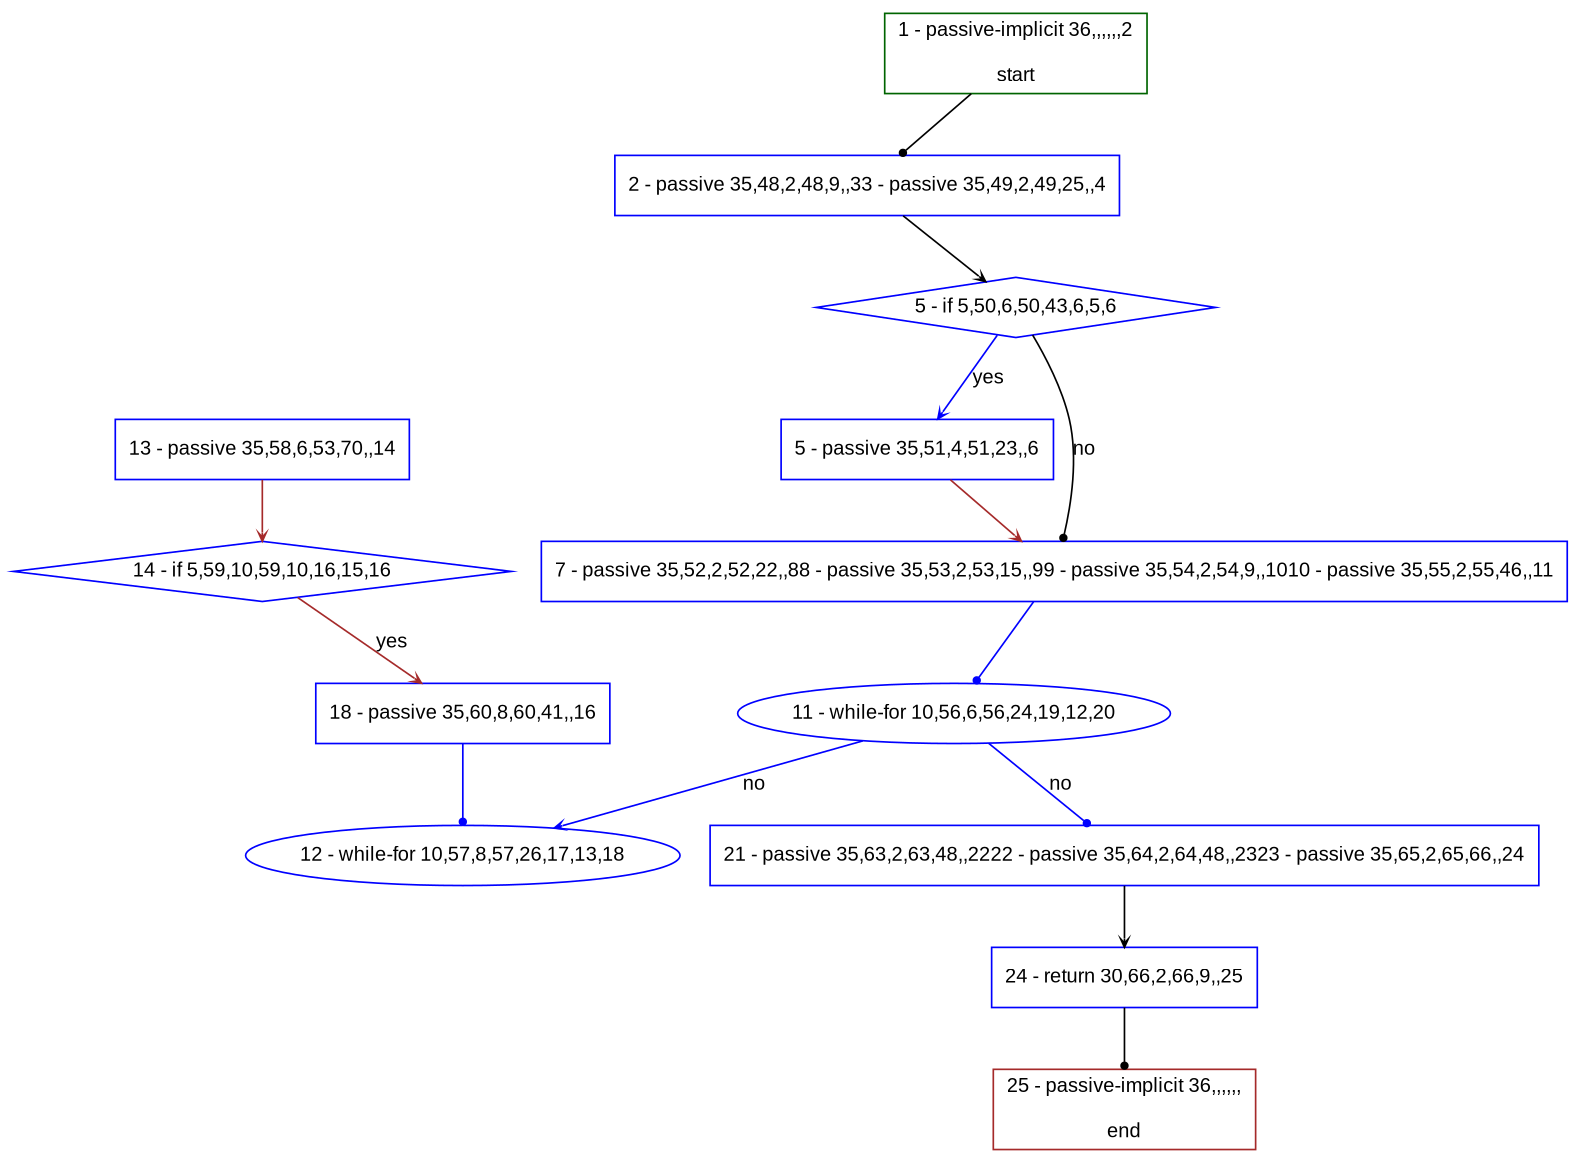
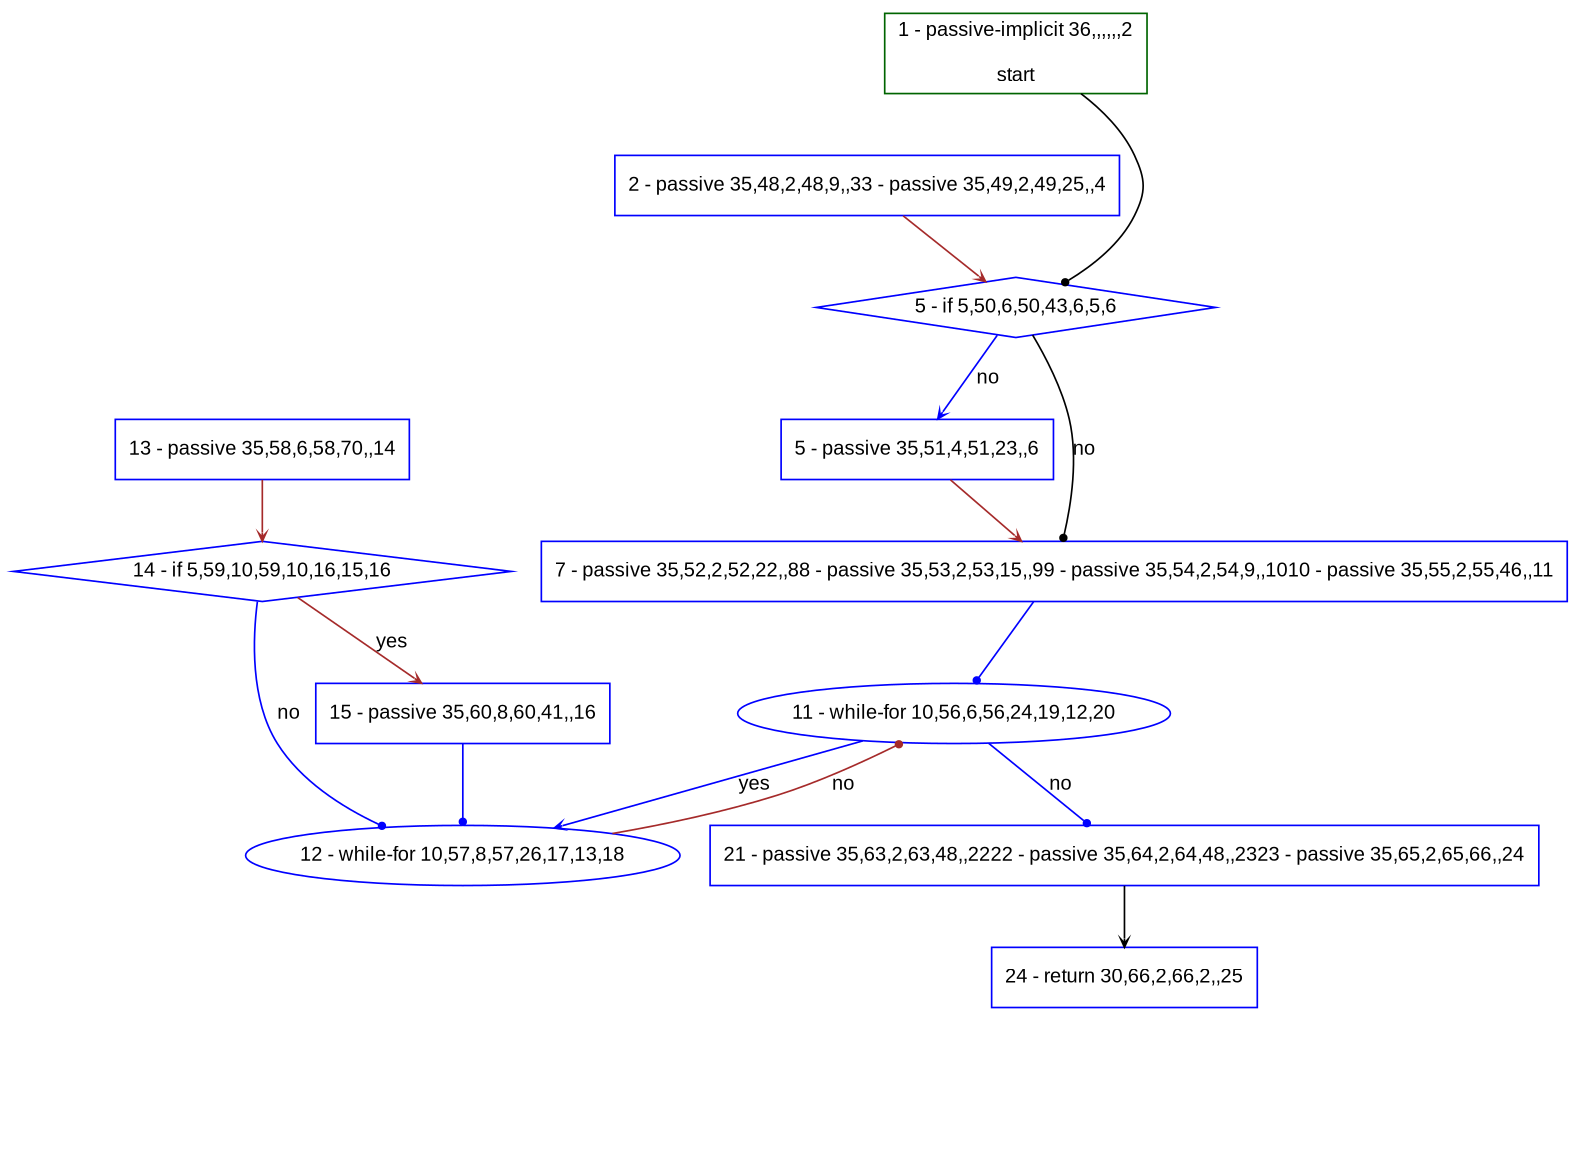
(939, 122) -> (1143, 191)
(941, 246) -> (941, 246)
(988, 378) -> (988, 378)
(262, 449) -> (262, 449)
(463, 713) -> (463, 713)
none -> (274, 737)
(754, 784) -> (754, 784)
none -> (758, 801)
(1124, 977) -> (1124, 977)
(1124, 1109) -> none
